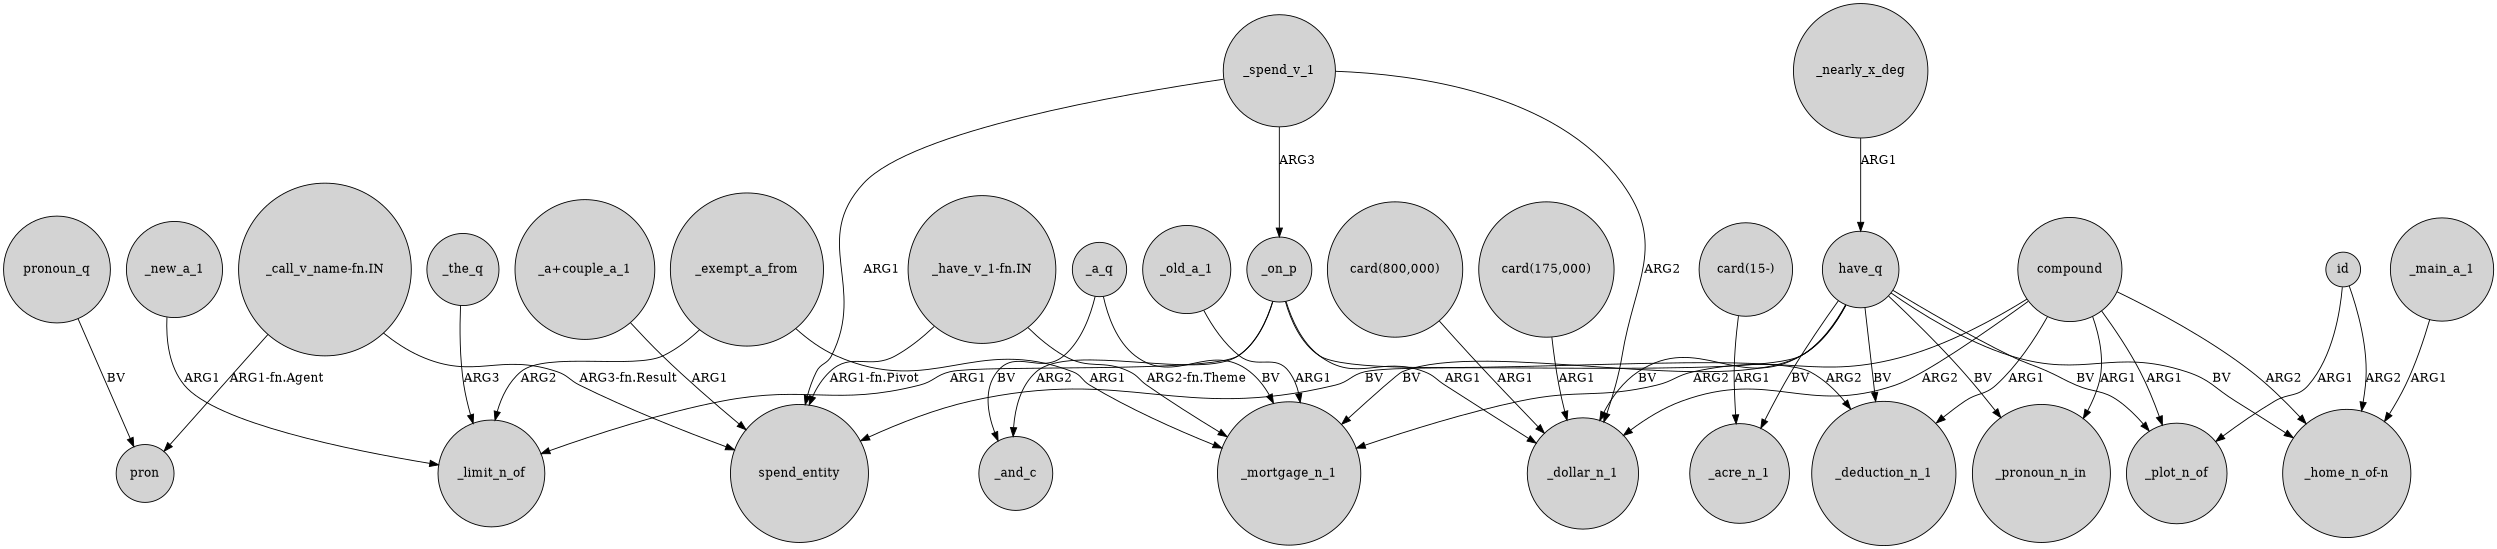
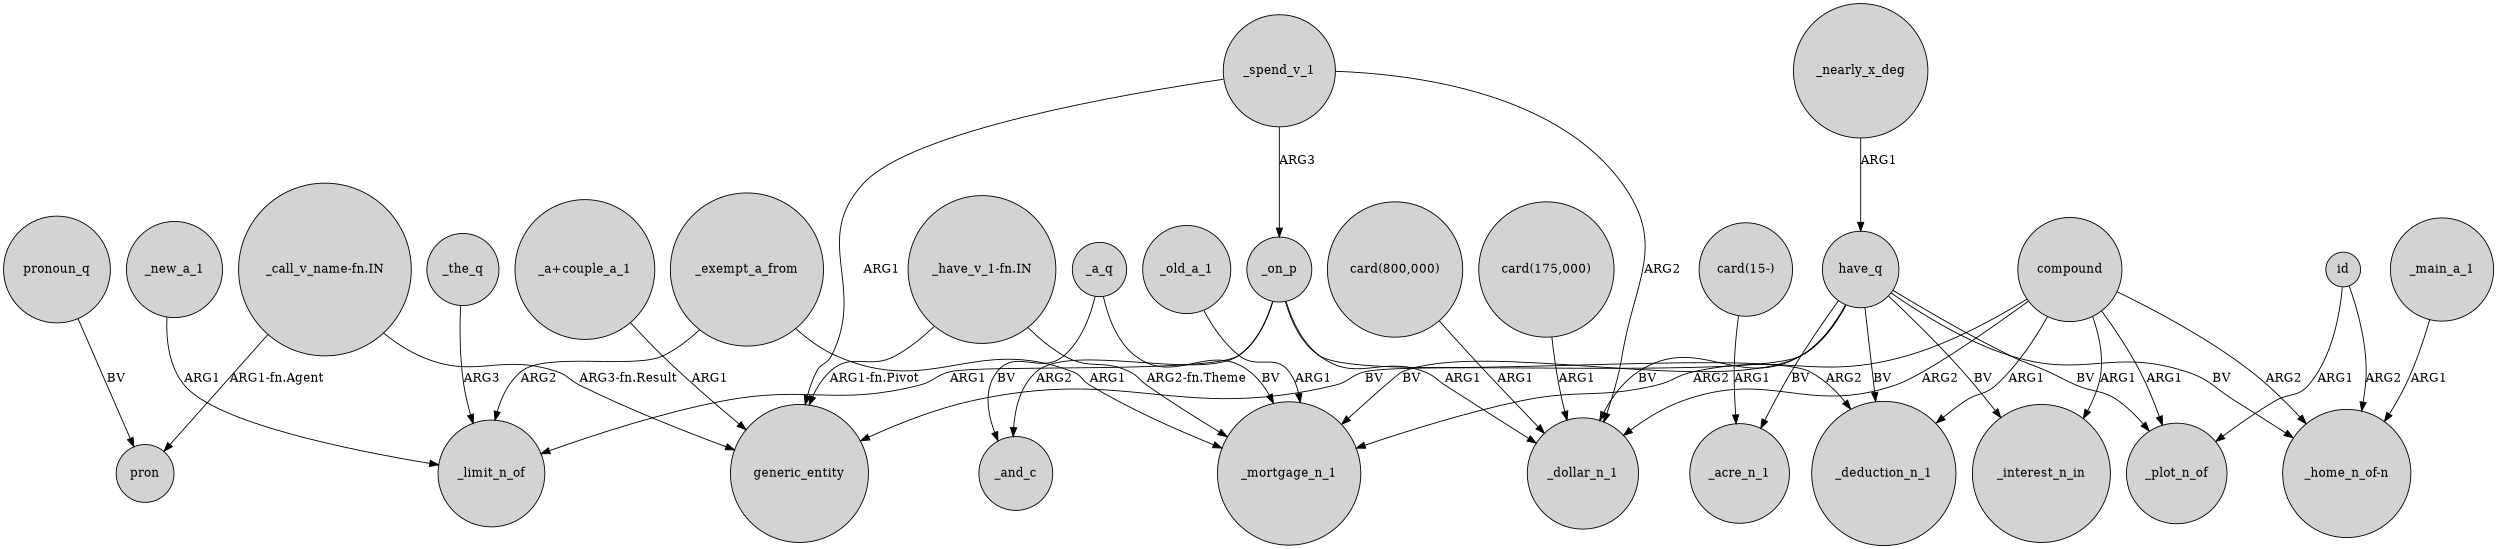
(799, 473) -> (799, 473)
(2041, 473) -> (2041, 473)
